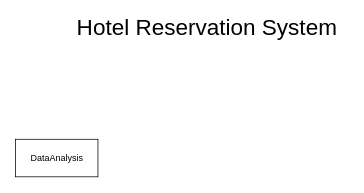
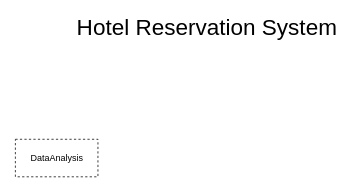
(57, 158) -> (57, 158)
